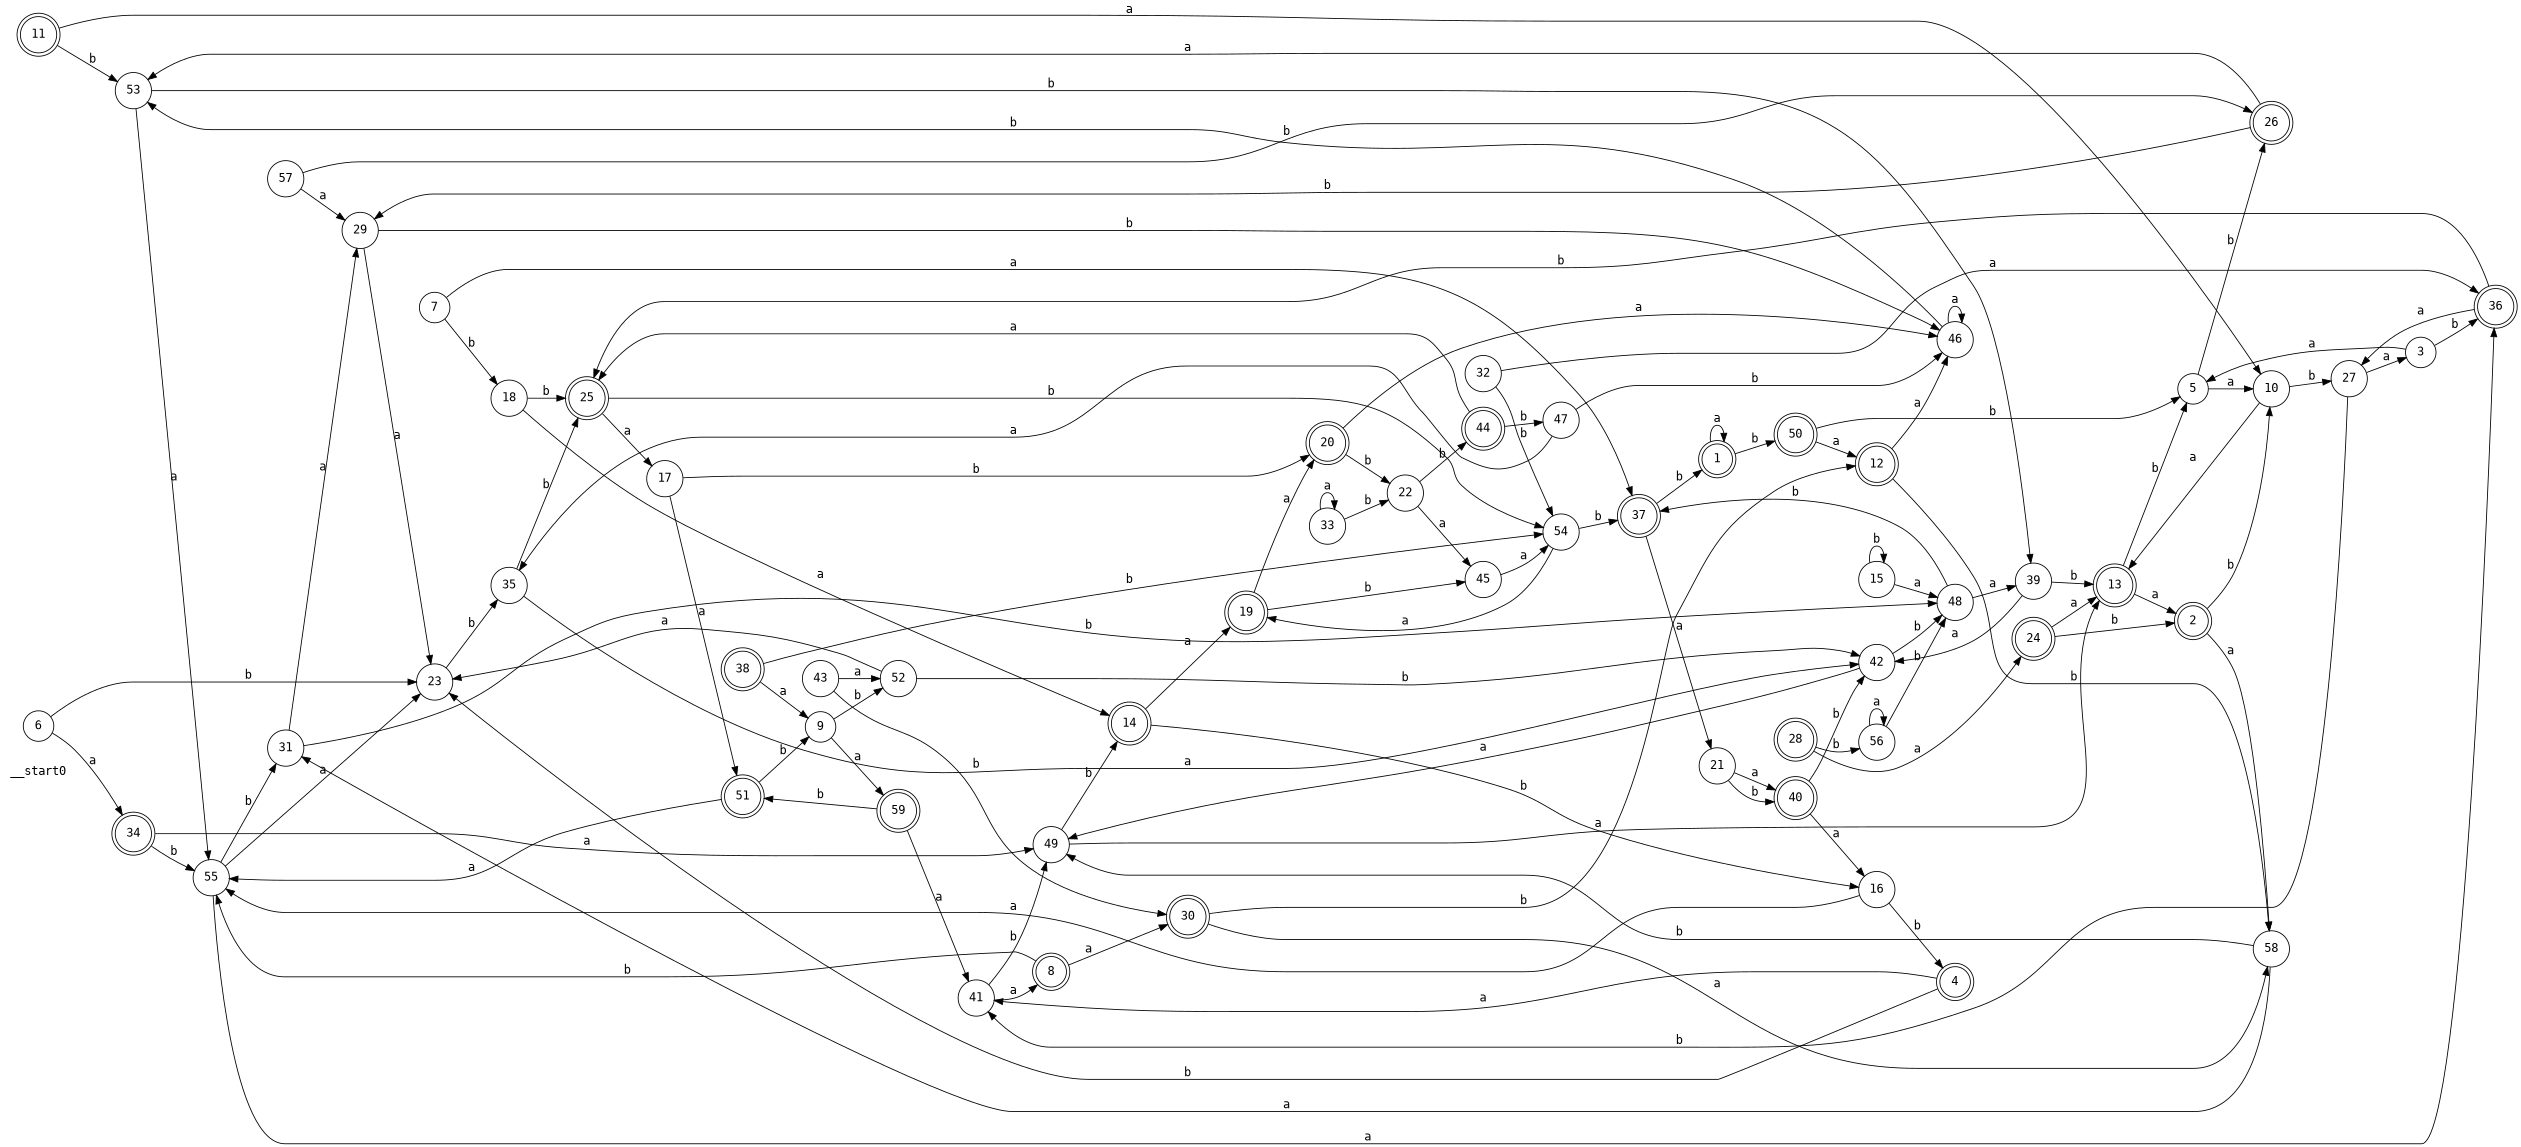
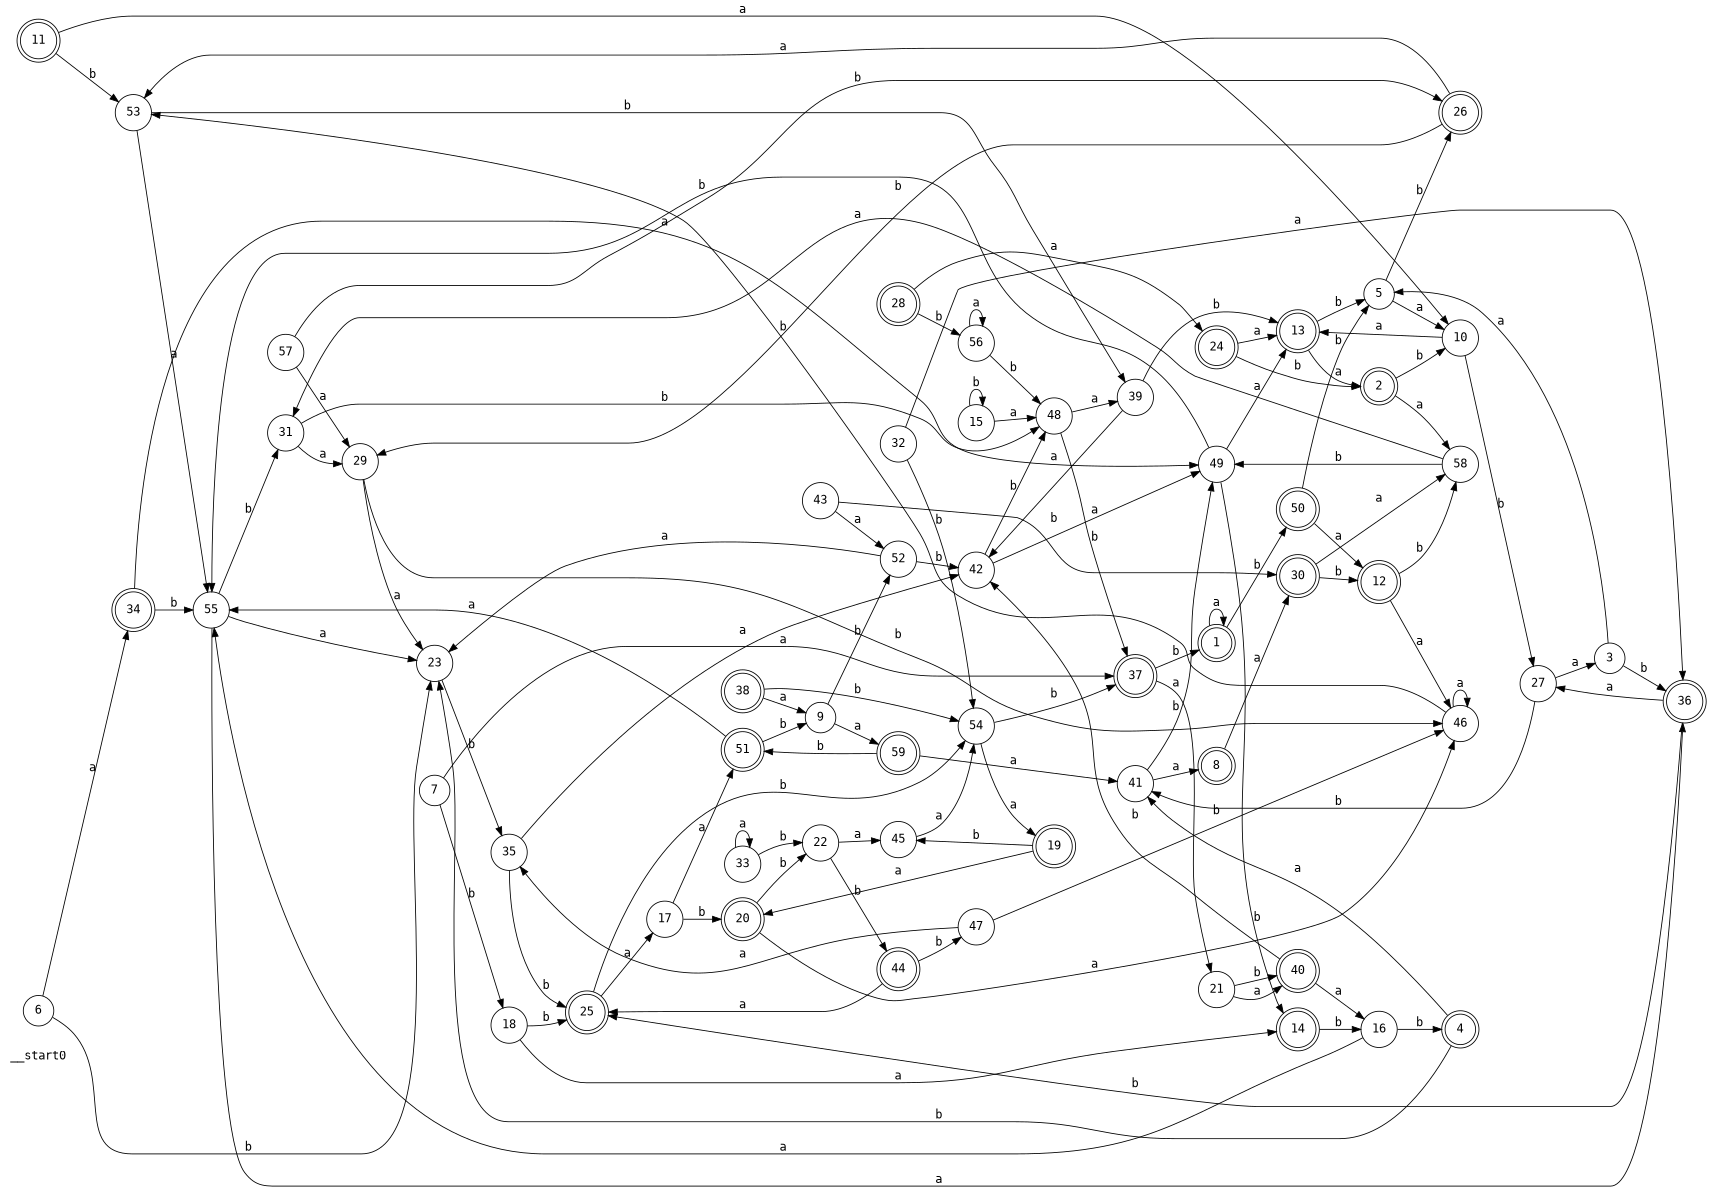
(1185, 671) -> none
(609, 977) -> (604, 244)
